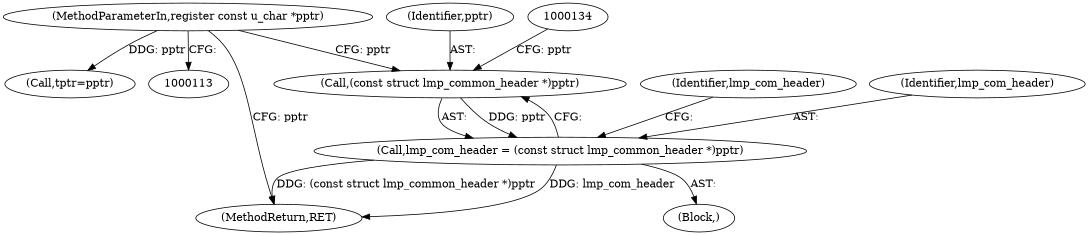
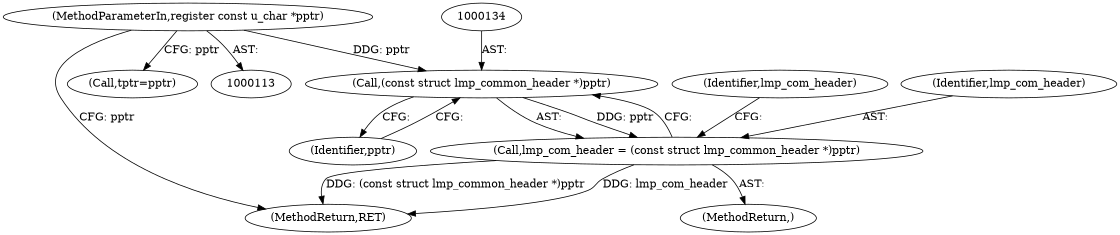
(157, 50) -> (192, 50)
(205, 50) -> (247, 50)
(363, 50) -> (381, 50)
(465, 50) -> (451, 118)
(544, 50) -> (496, 50)
none -> (386, 109)
(699, 218) -> (748, 218)
